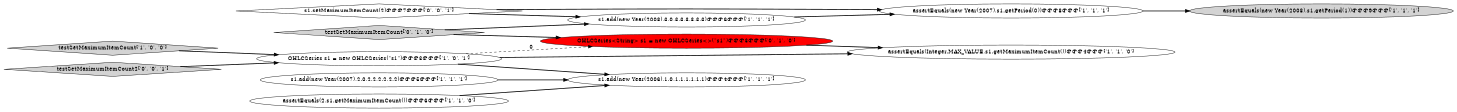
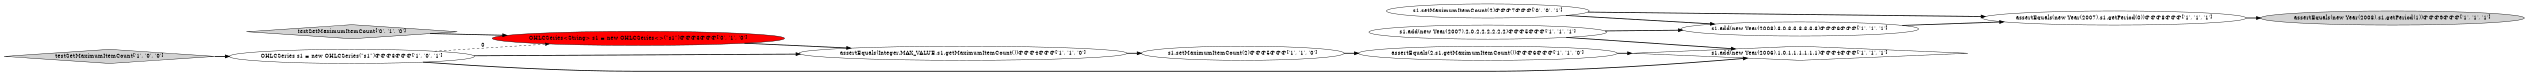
(379, 11) -> (1488, 11)
(515, 27) -> (1642, 31)
none -> (1243, 53)
(113, 69) -> none
(687, 80) -> (1800, 53)
